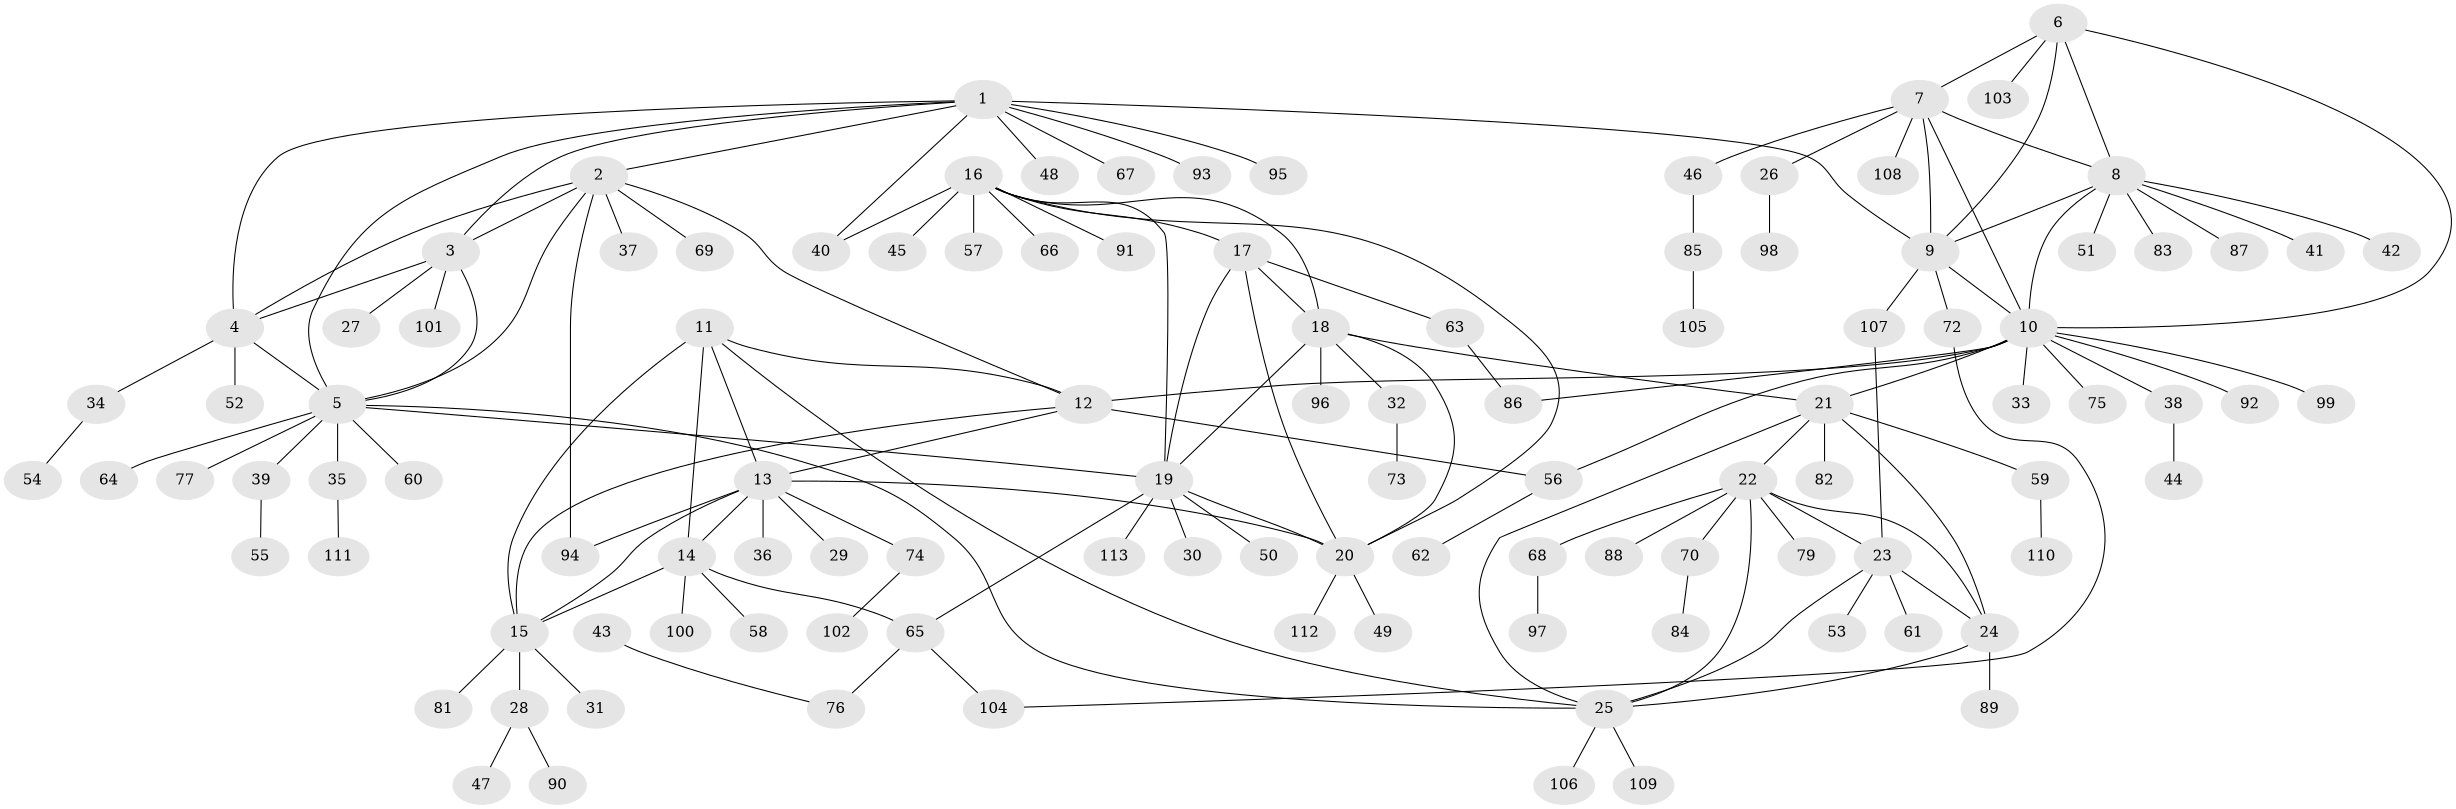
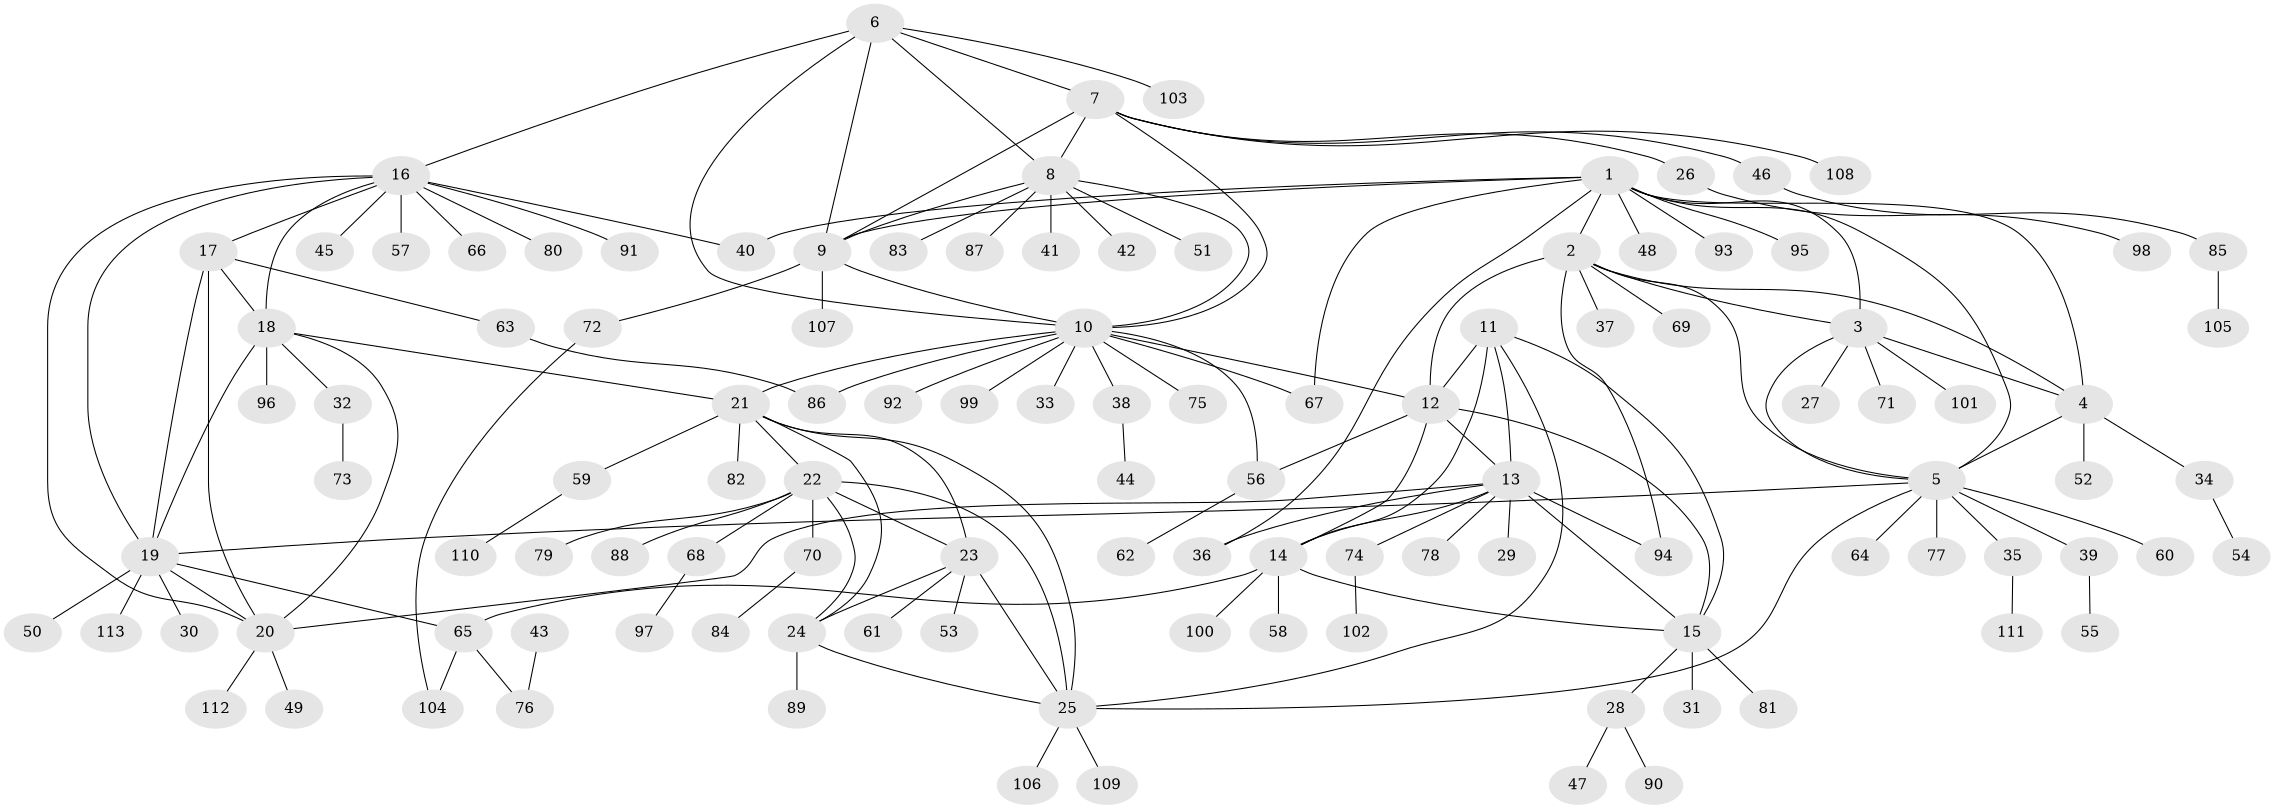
none -> (635, 92)
none -> (554, 252)
none -> (1394, 355)
none -> (1183, 357)
none -> (1887, 404)
(1879, 442) -> (913, 452)
none -> (1363, 514)
none -> (1431, 557)
